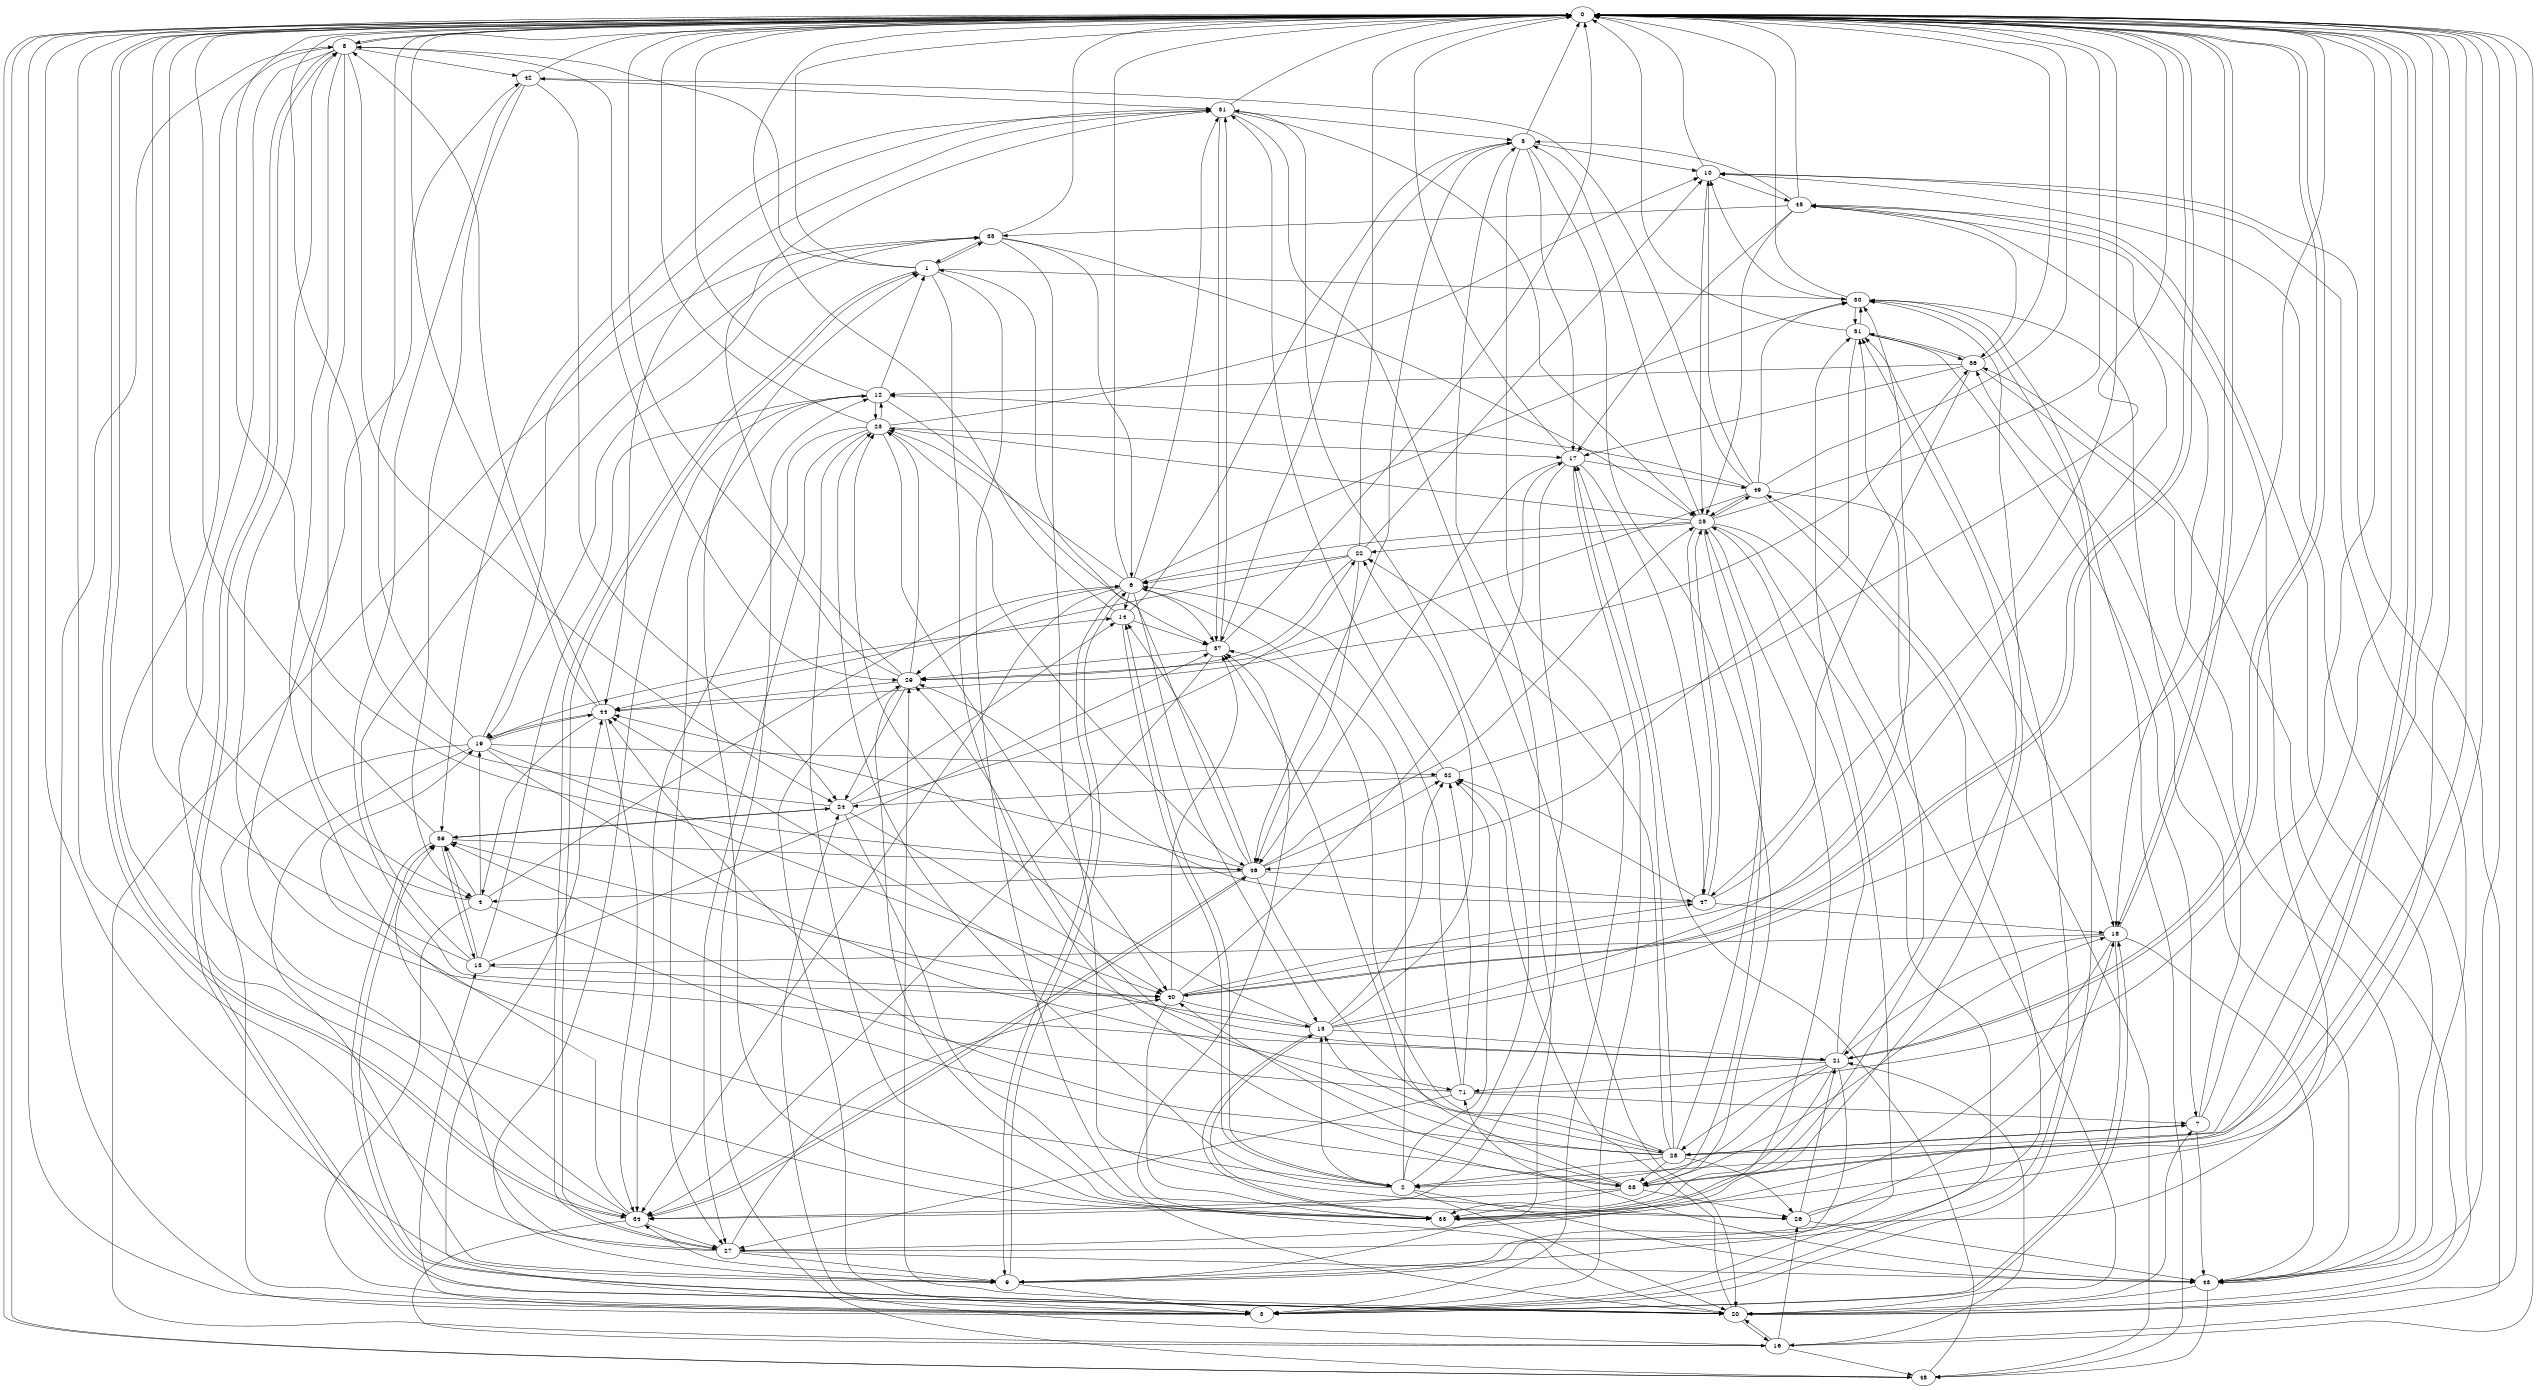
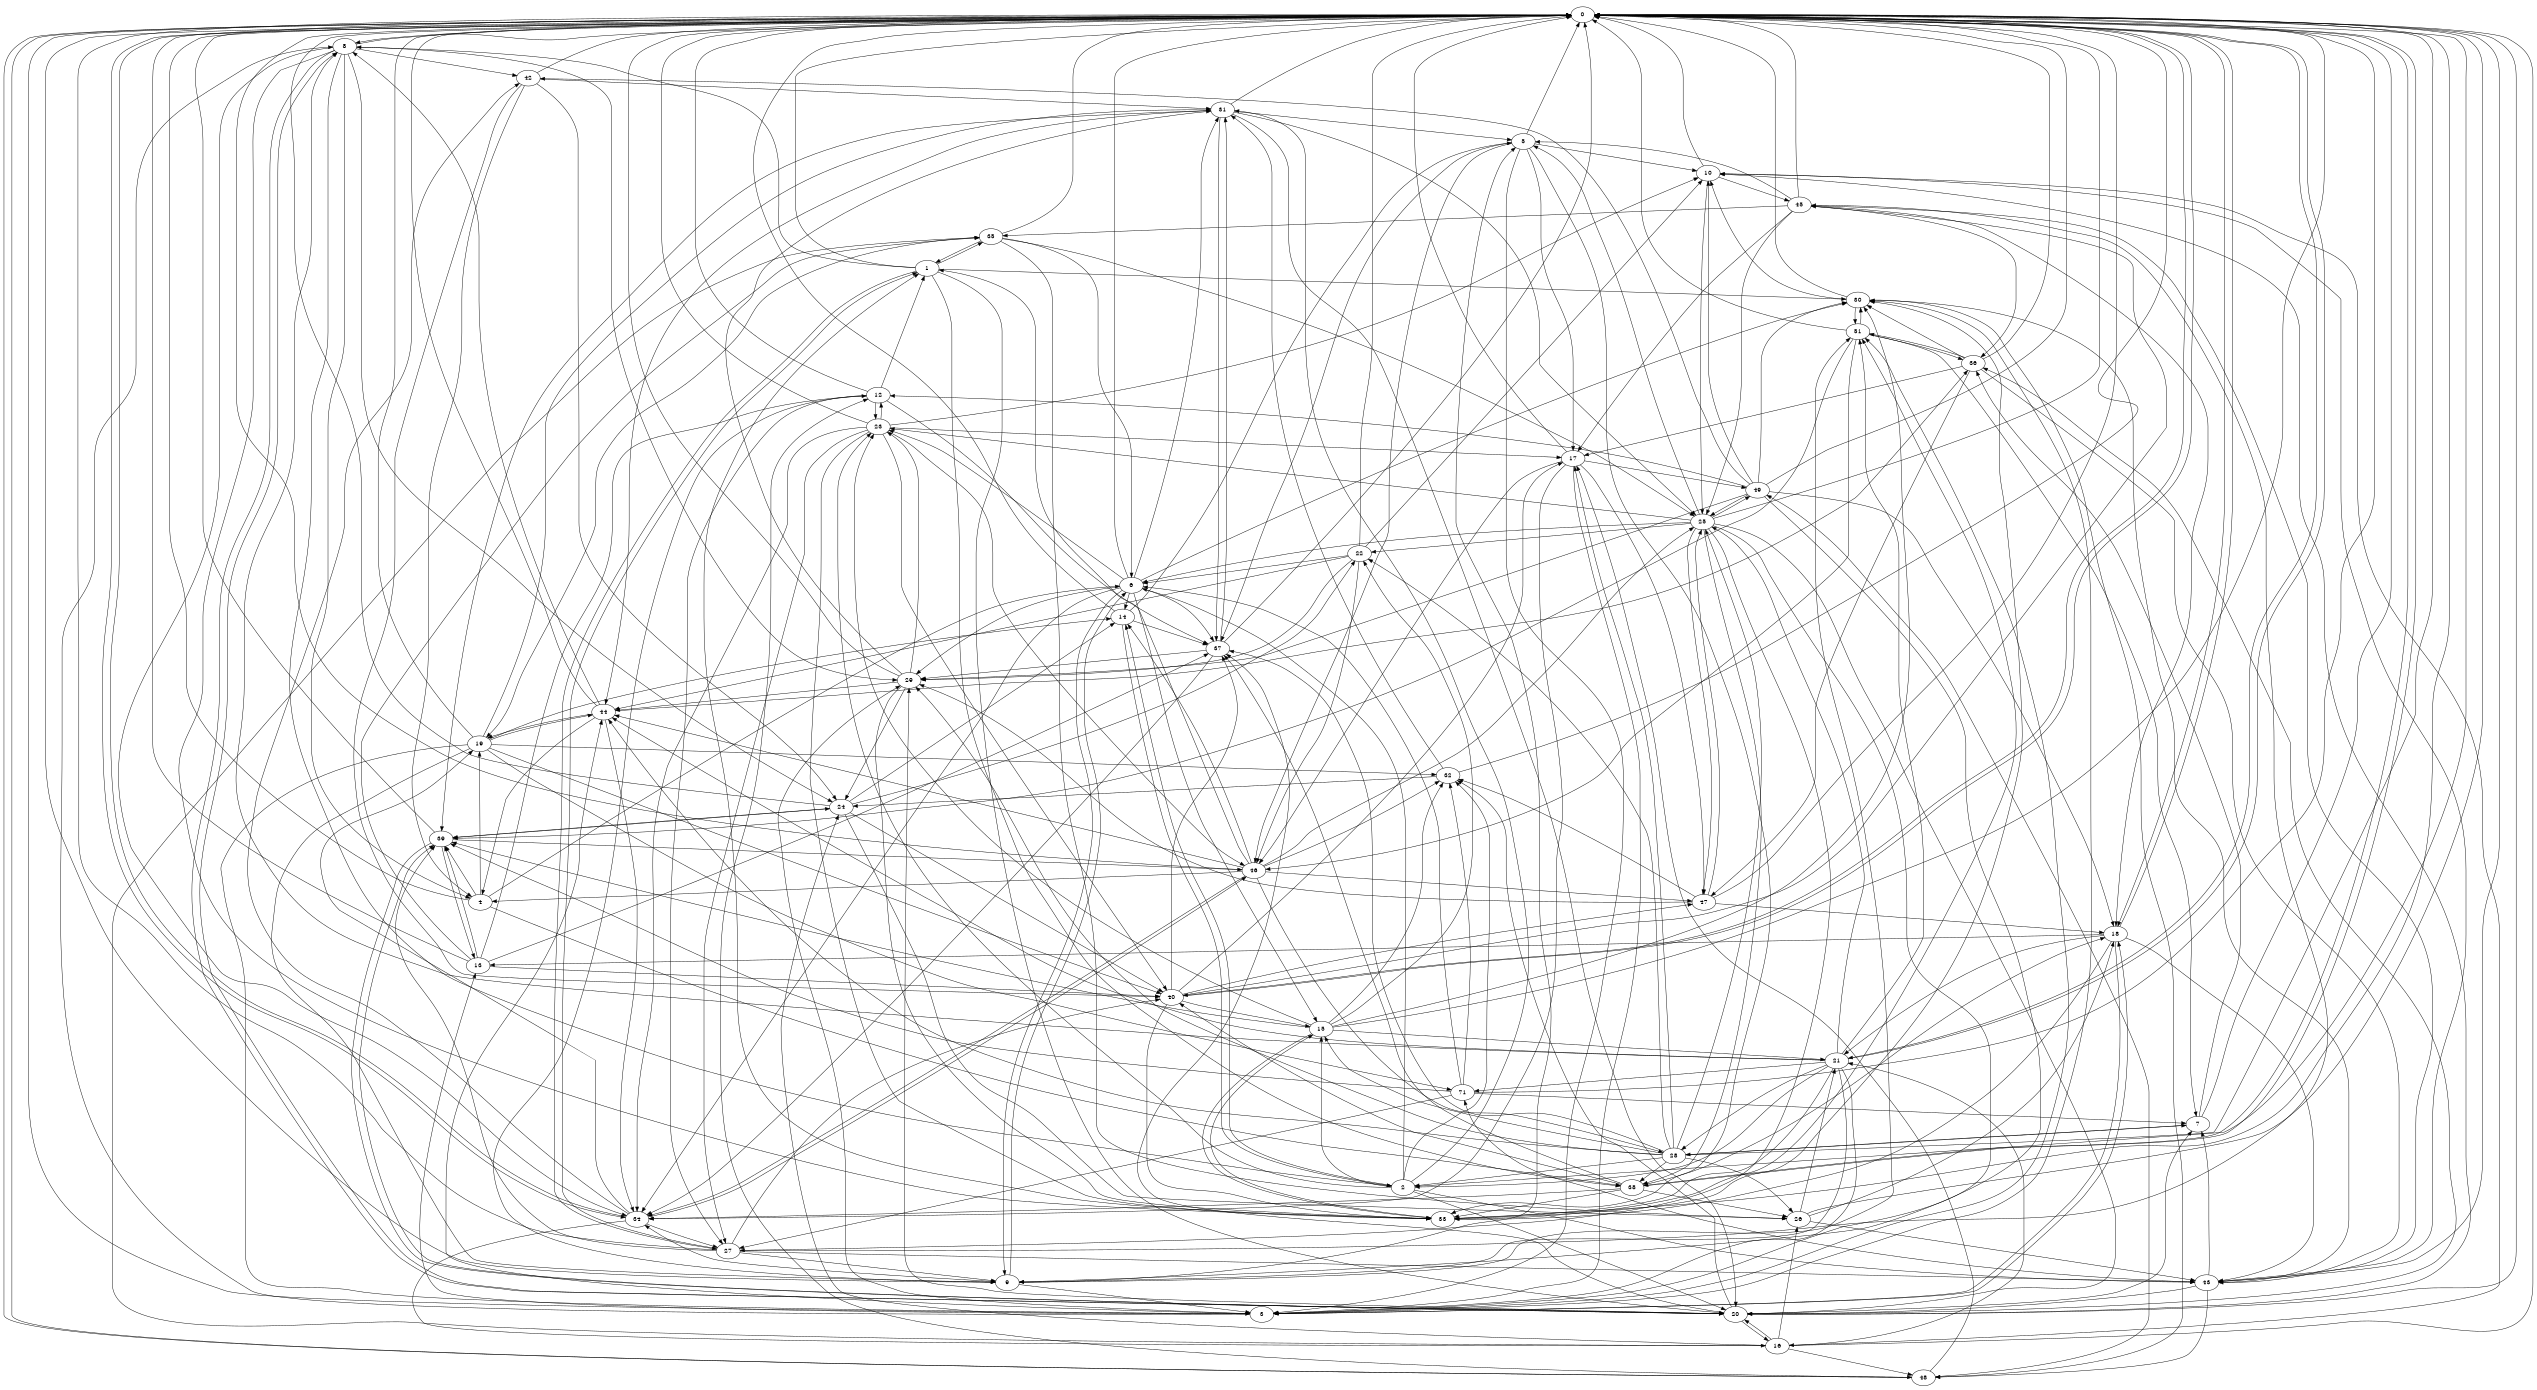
(1428, 379) -> (1918, 333)
none -> (1267, 735)
(2201, 1201) -> (2209, 1205)
(421, 1290) -> (1642, 1281)
